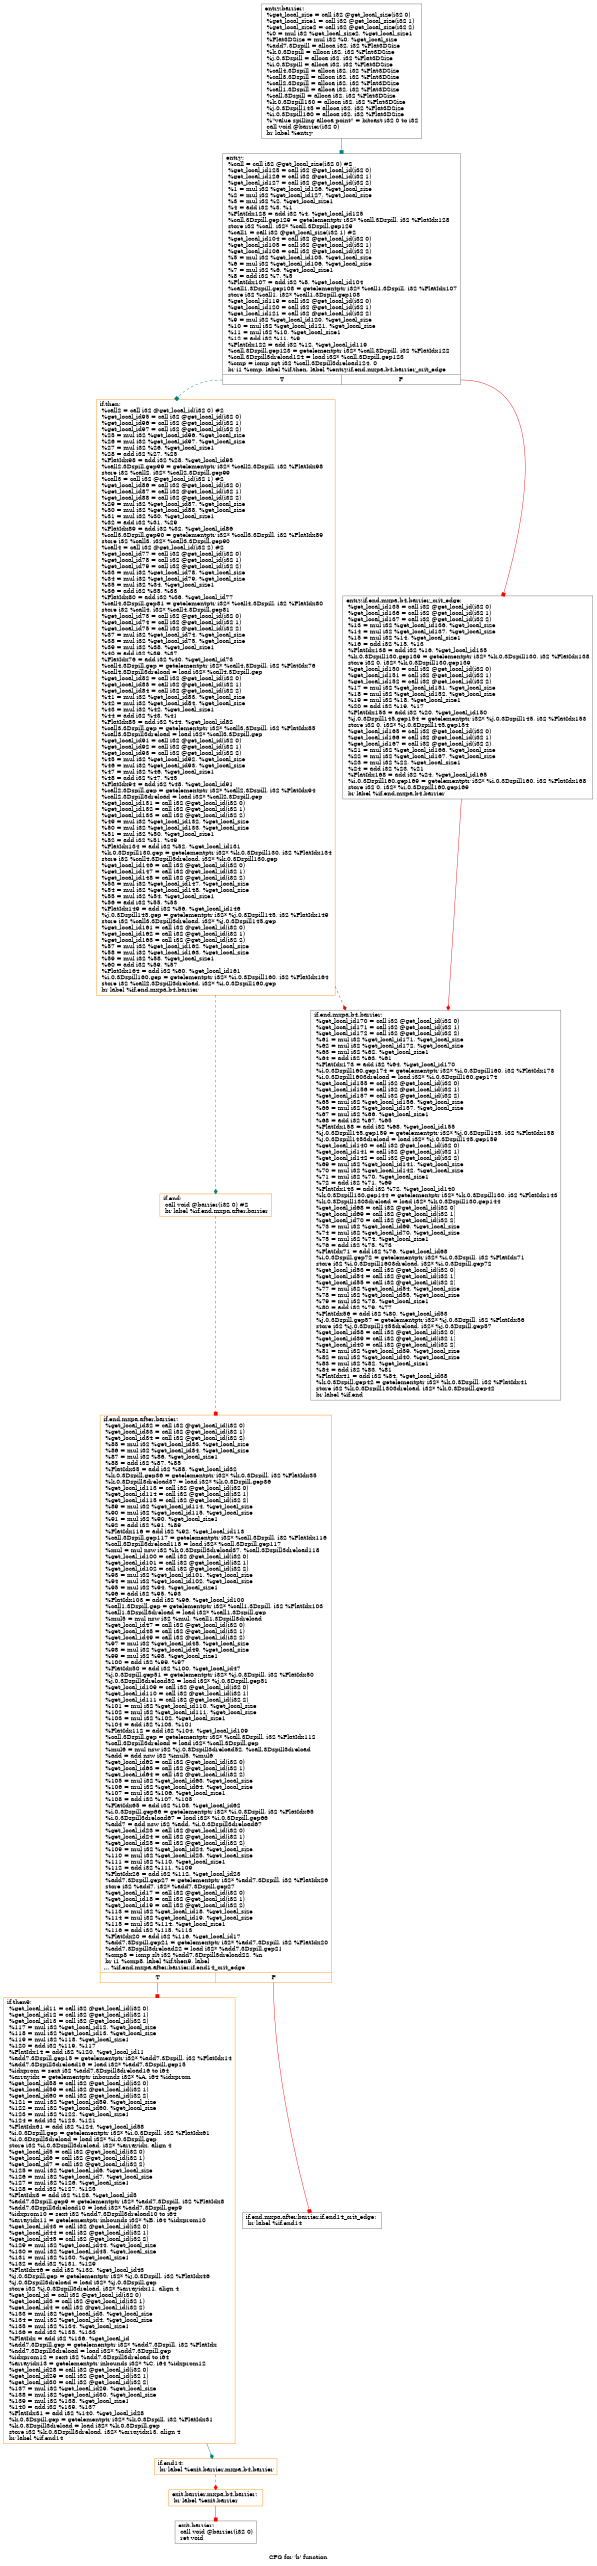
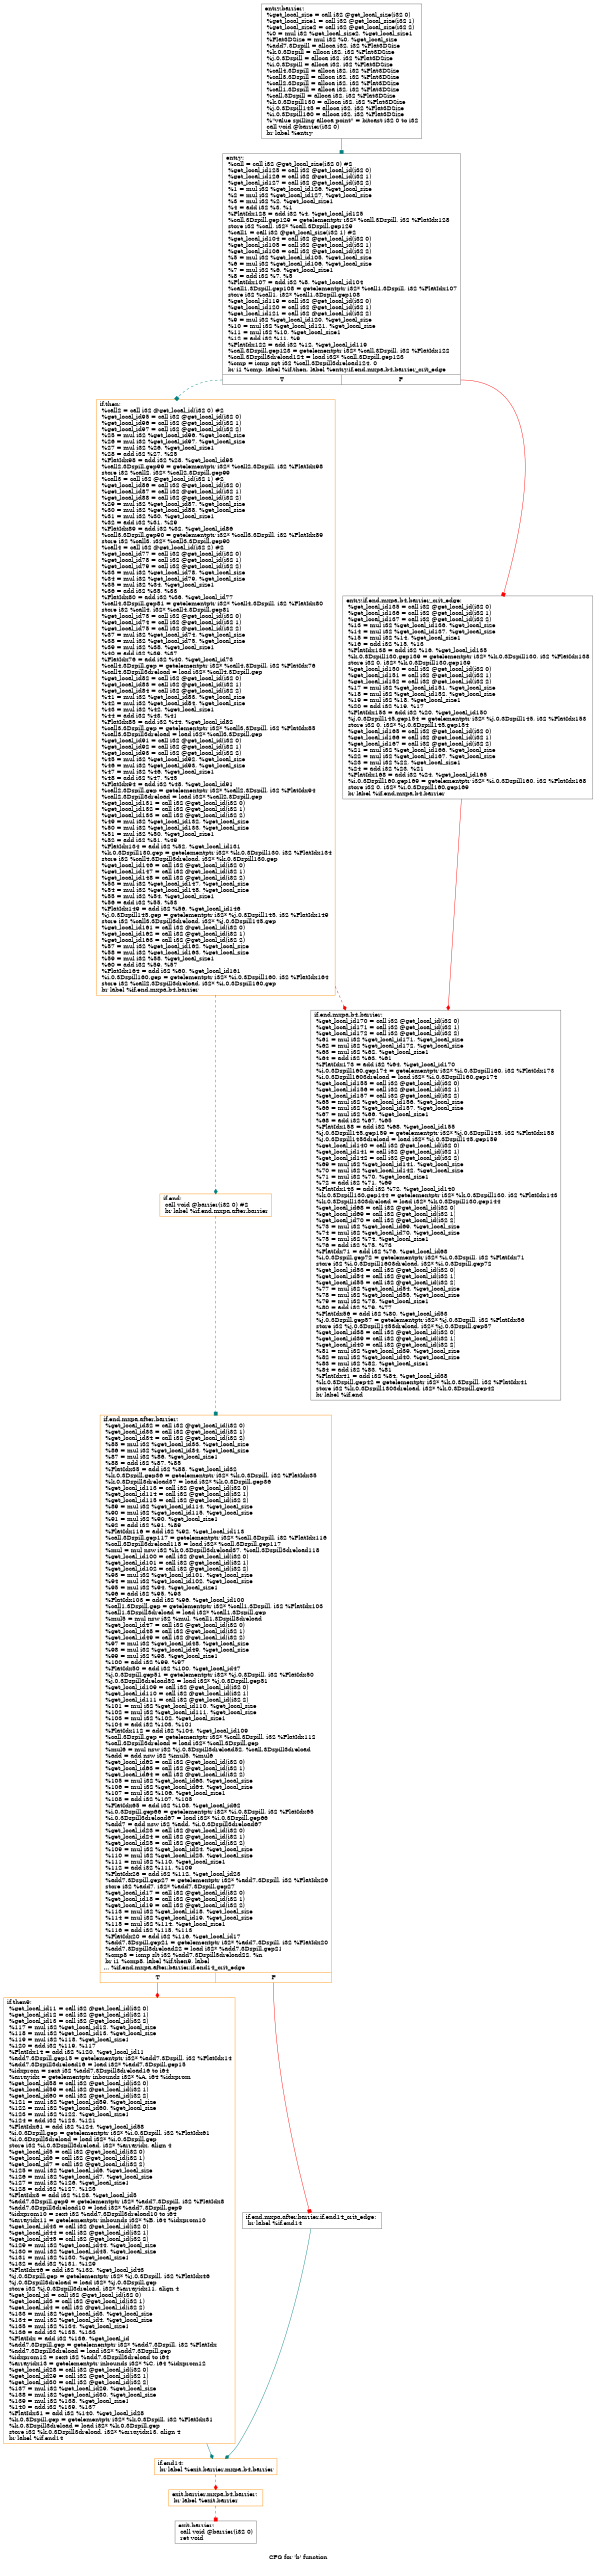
(216, 1314) -> (216, 1314)
(158, 1988) -> (158, 1988)
none -> (282, 2347)
(216, 2511) -> (216, 2511)
